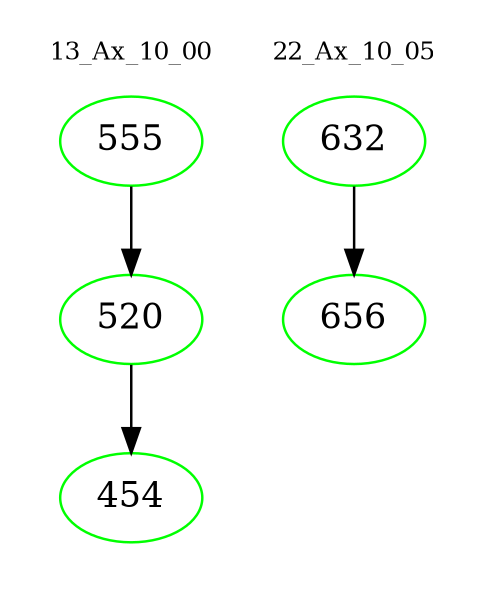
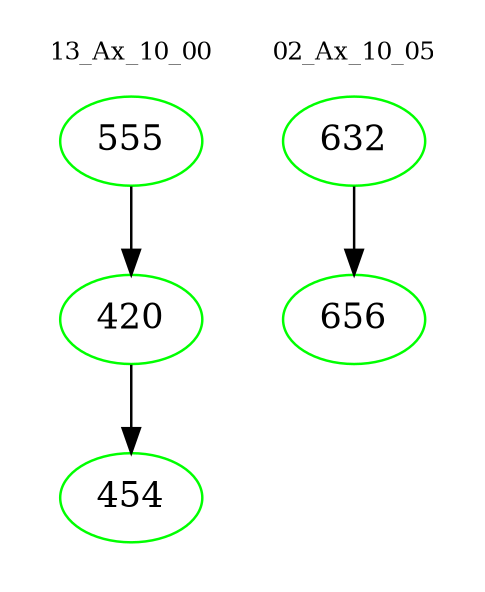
(354, 53) -> (354, 53)
(131, 319) -> (131, 319)
